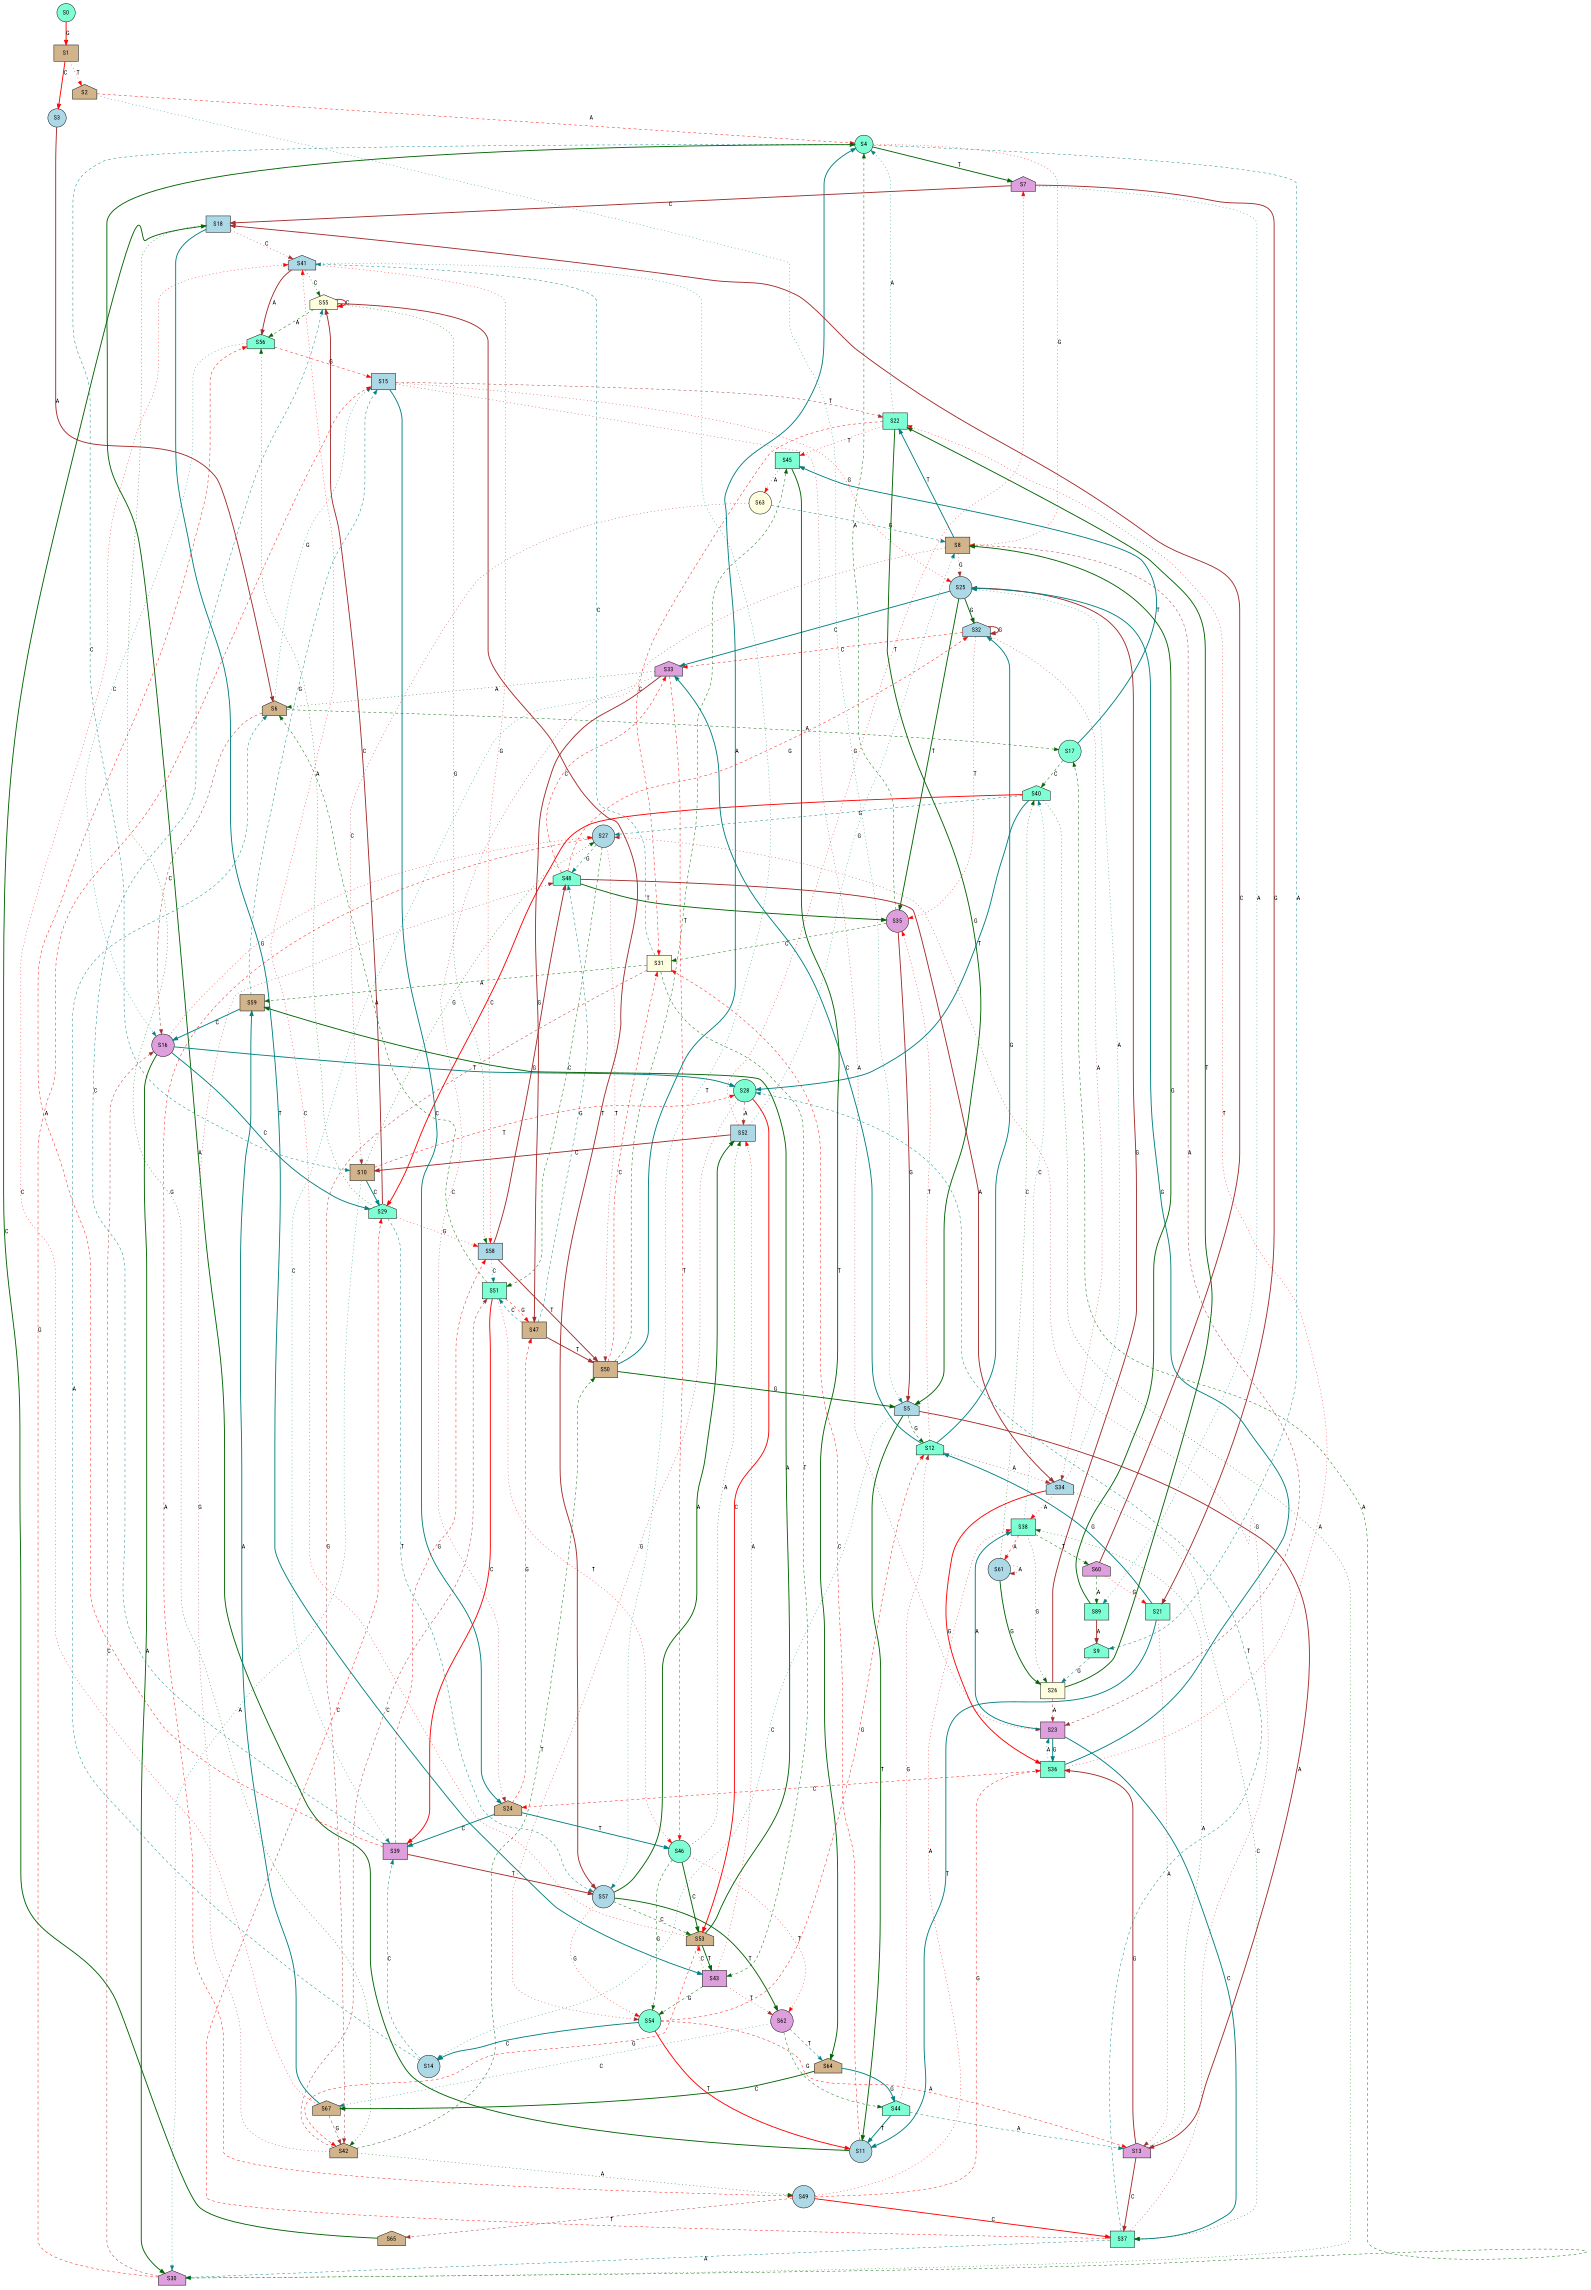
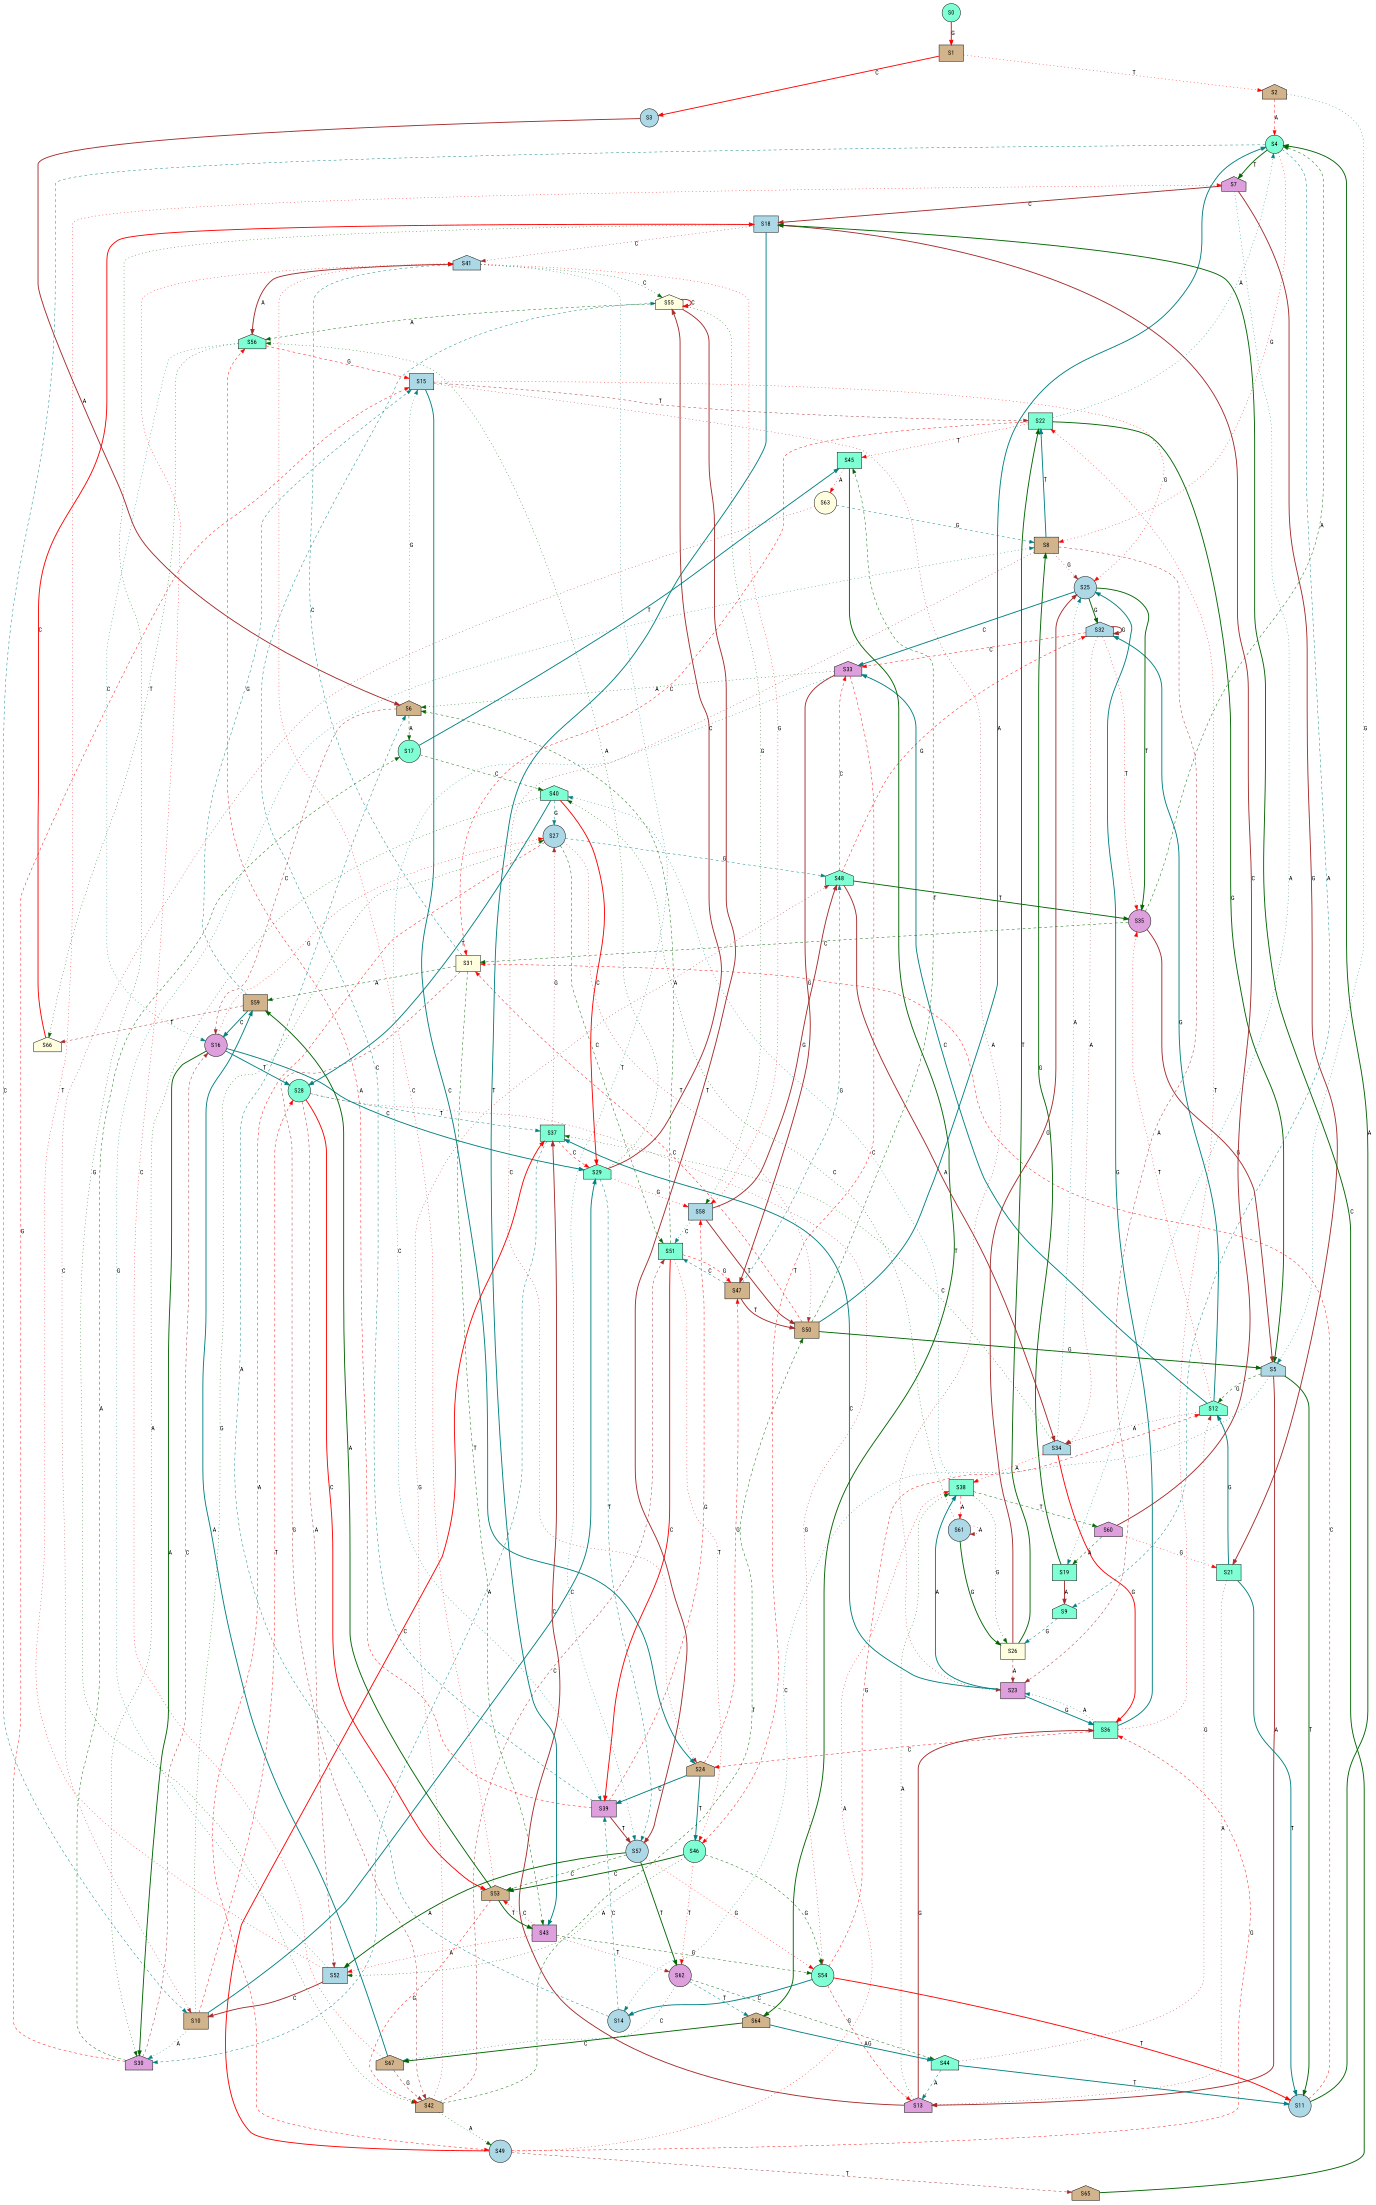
none -> (48, 1045)
(1207, 1574) -> (423, 1114)
(1097, 1612) -> (1064, 1572)
